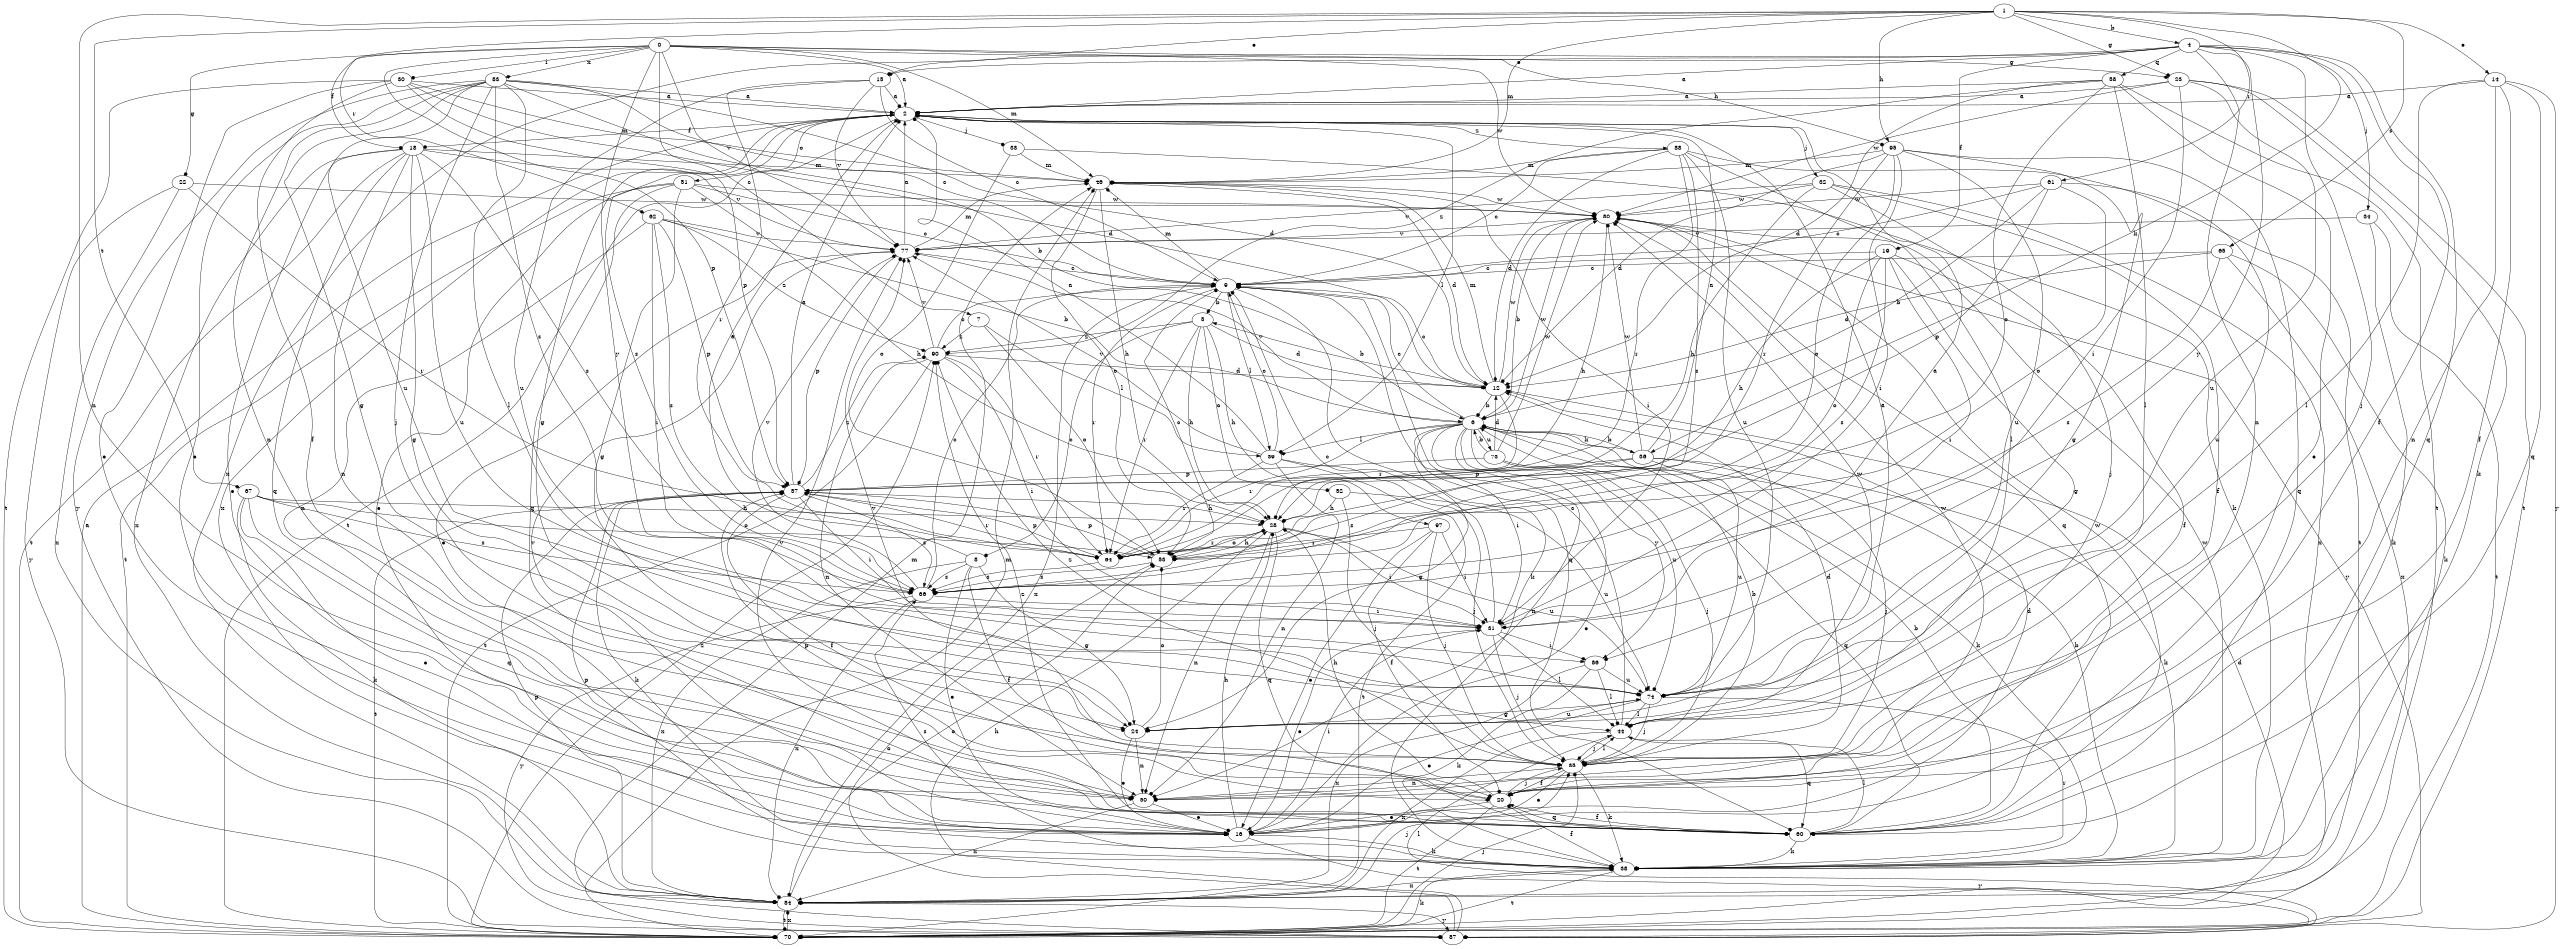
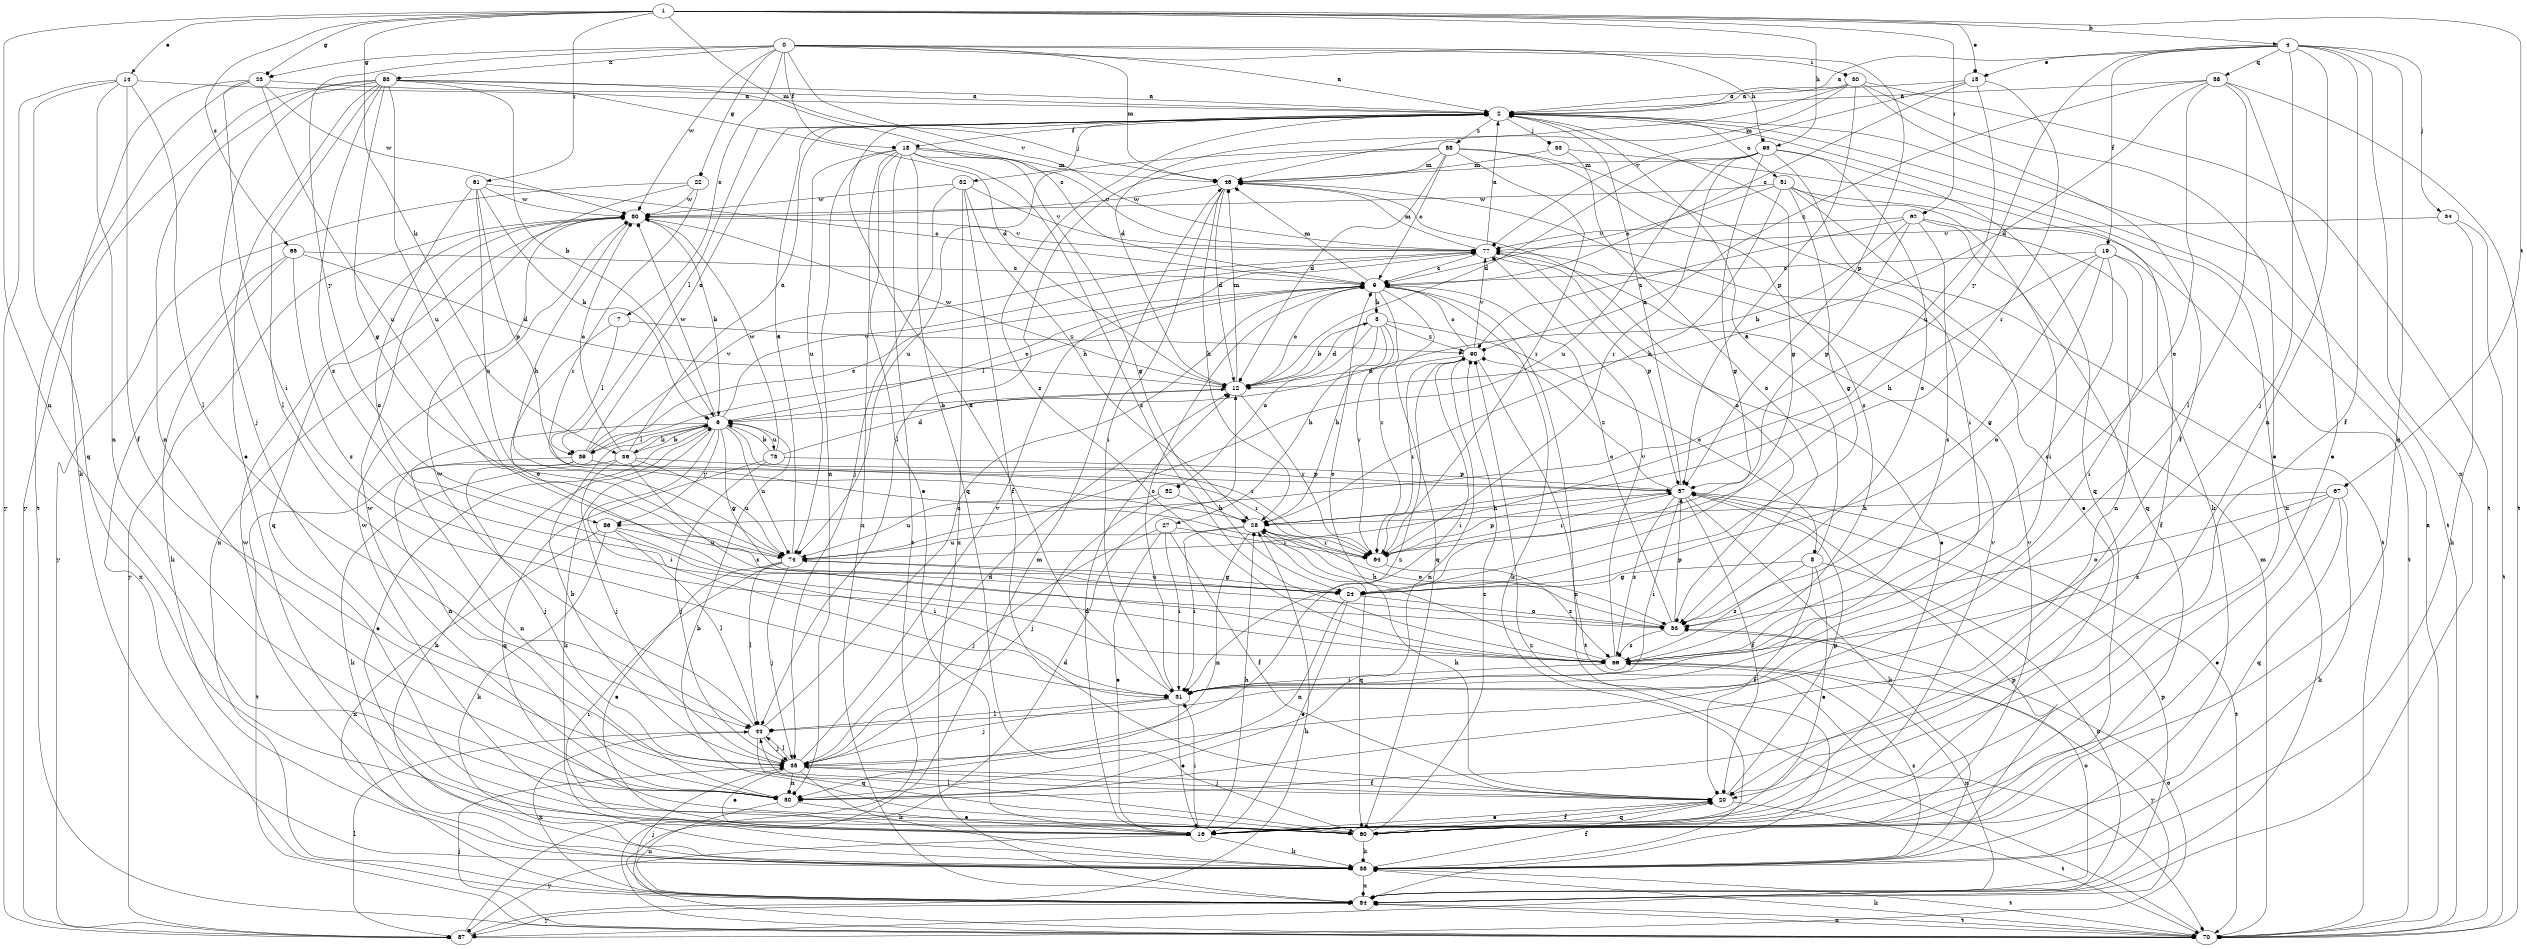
(1627, 337) -> (583, 337)
(1439, 526) -> (1166, 526)
(1541, 645) -> (893, 606)
